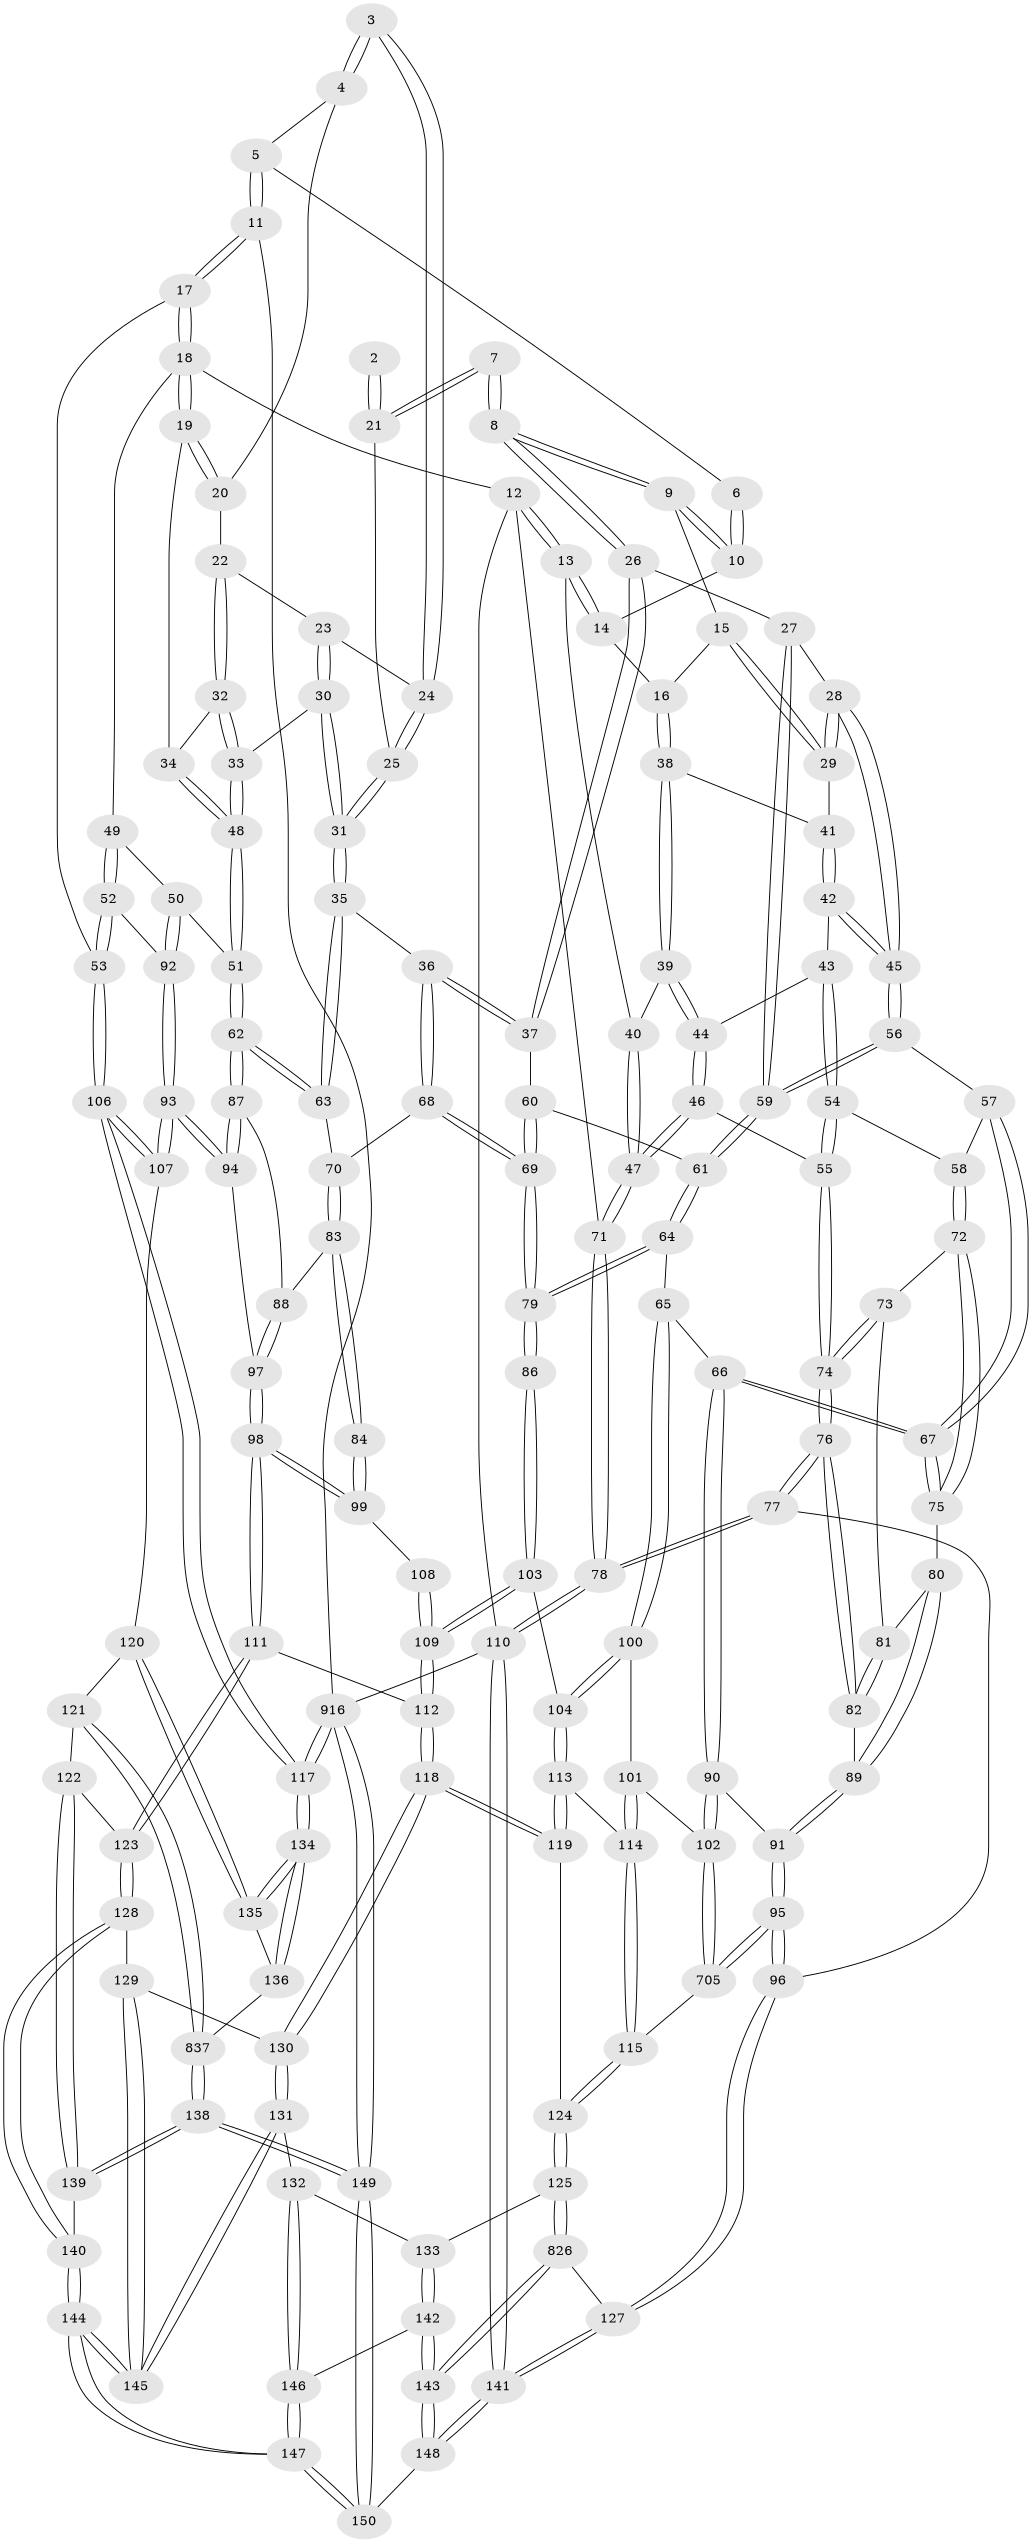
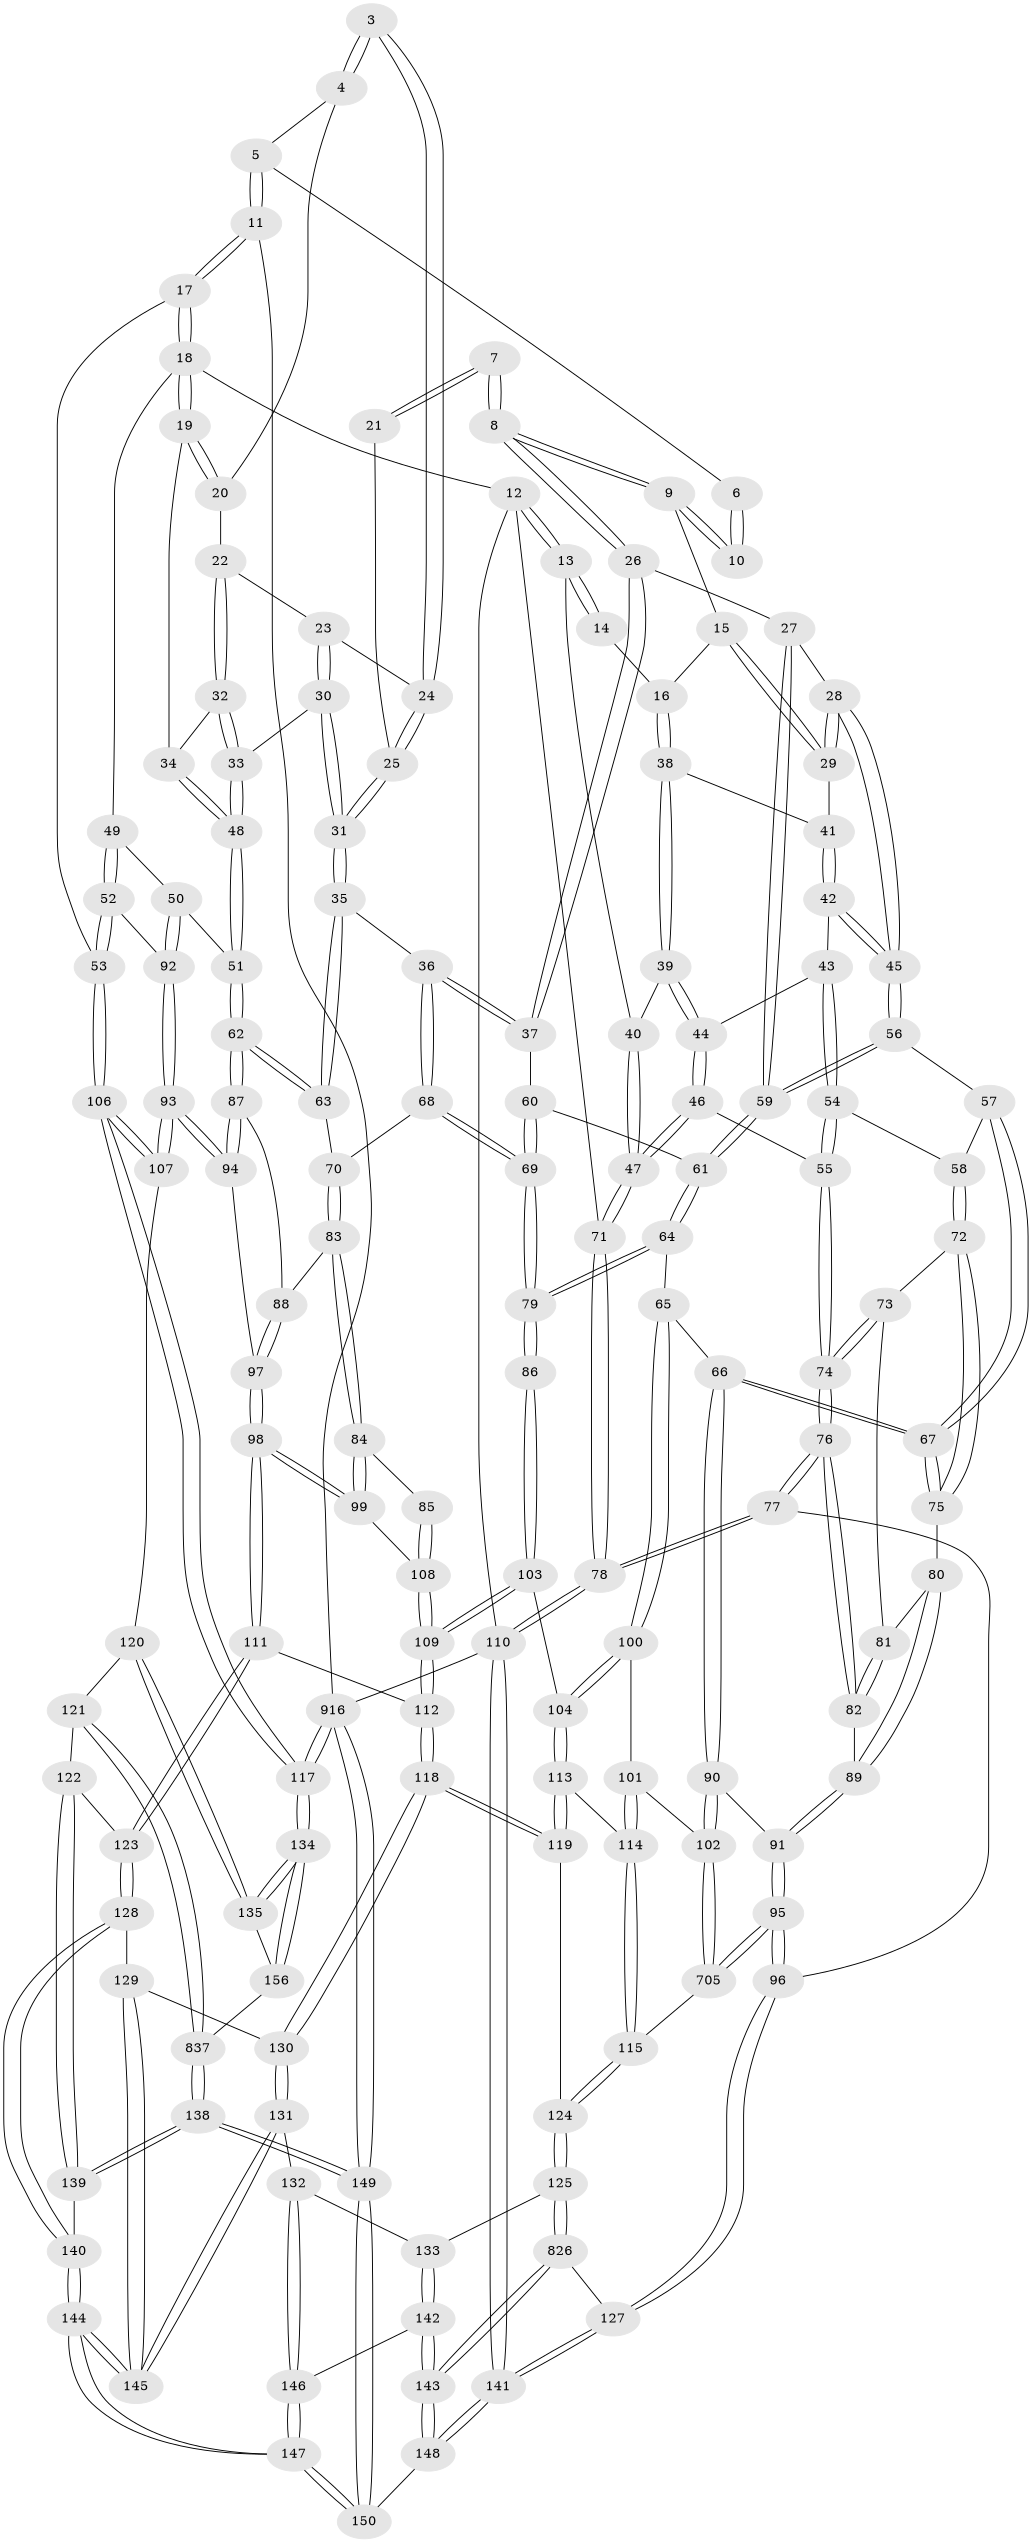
(375, 359) -> none
(669, 595) -> none
none -> (427, 1508)
(277, 1981) -> (277, 1981)
